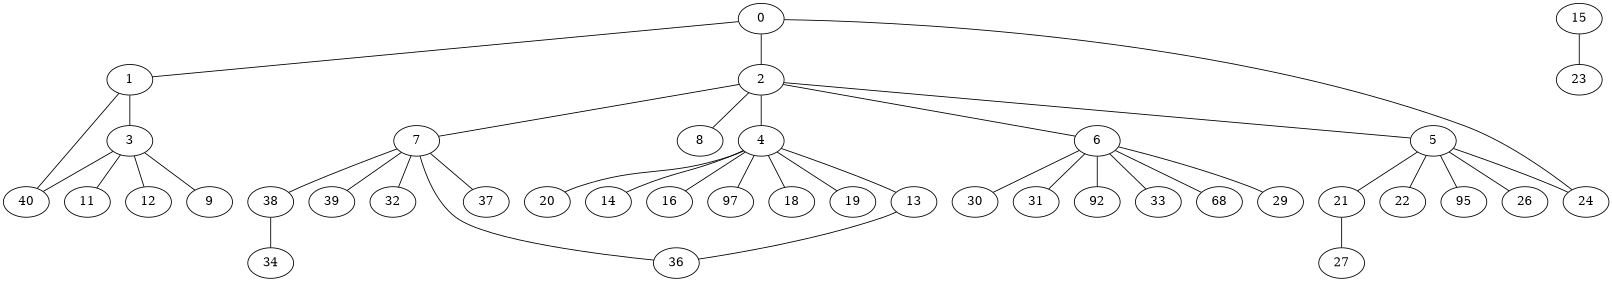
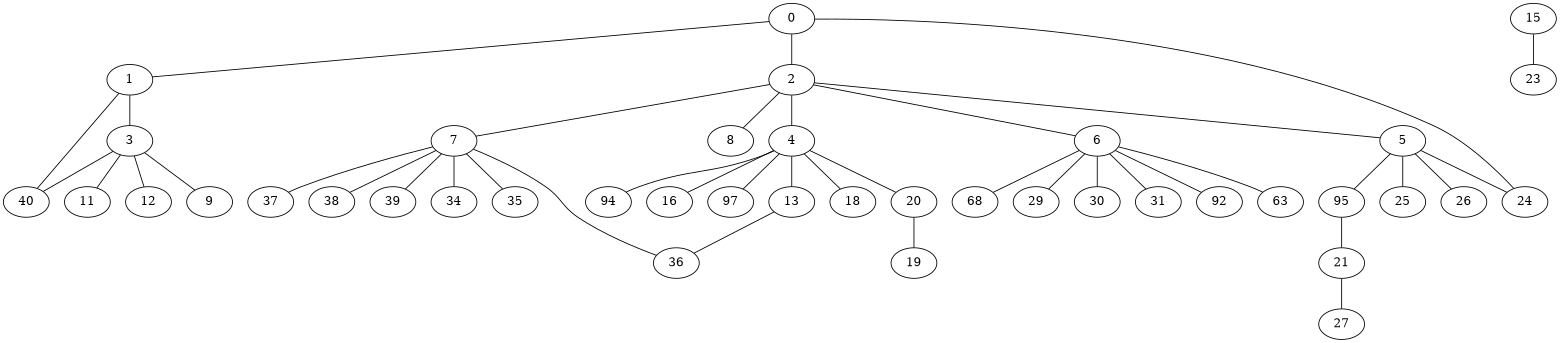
(807, 171) -> (914, 233)
(1387, 171) -> (1342, 233)
(393, 202) -> (515, 202)
(608, 202) -> (608, 202)
(1158, 202) -> (1281, 202)
(1403, 202) -> (1403, 202)
(271, 233) -> (454, 172)
